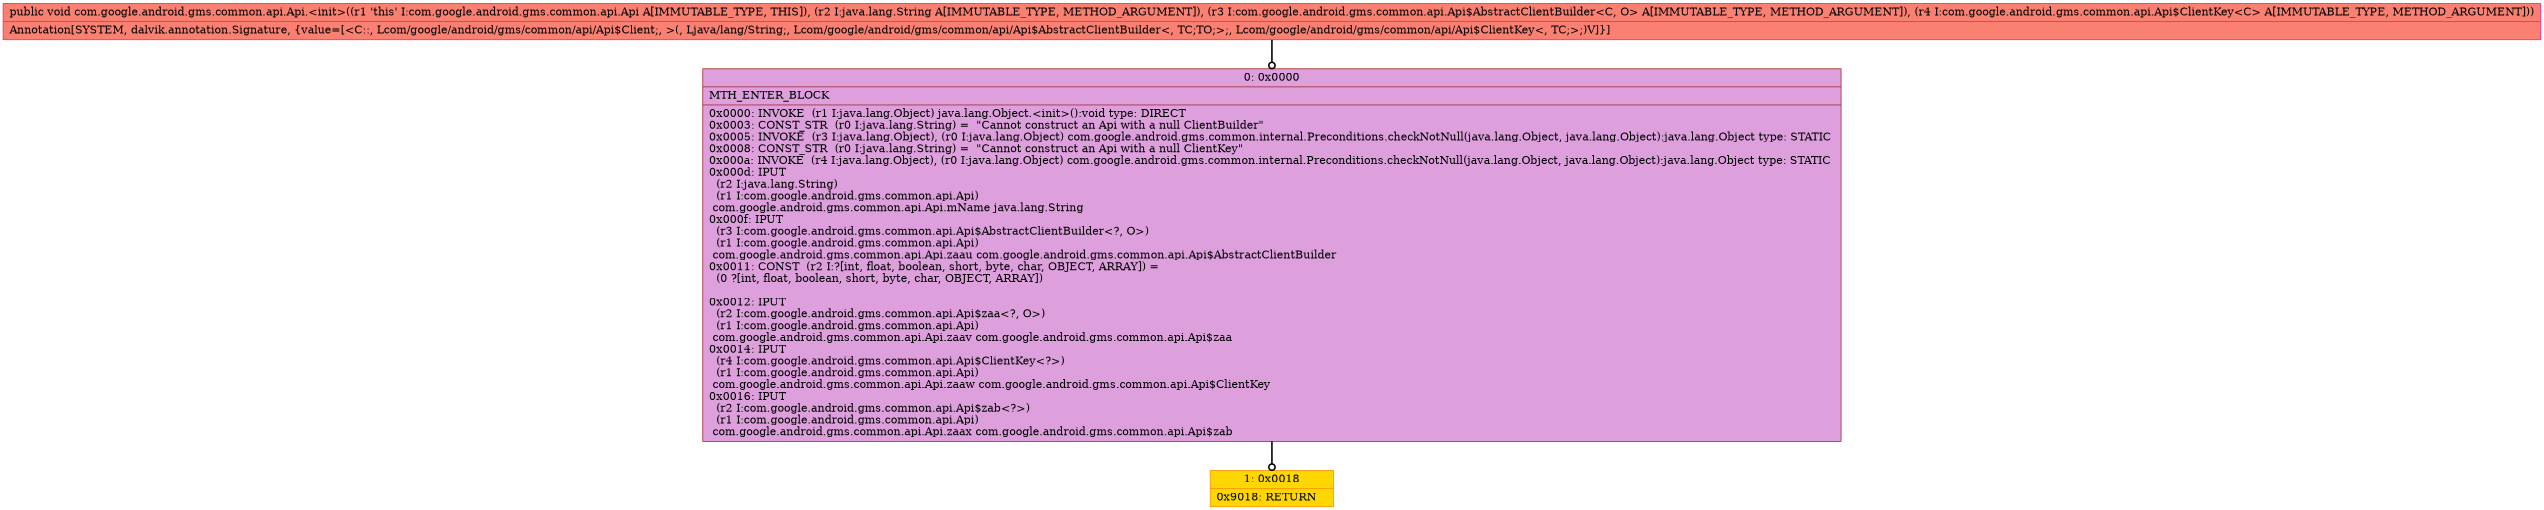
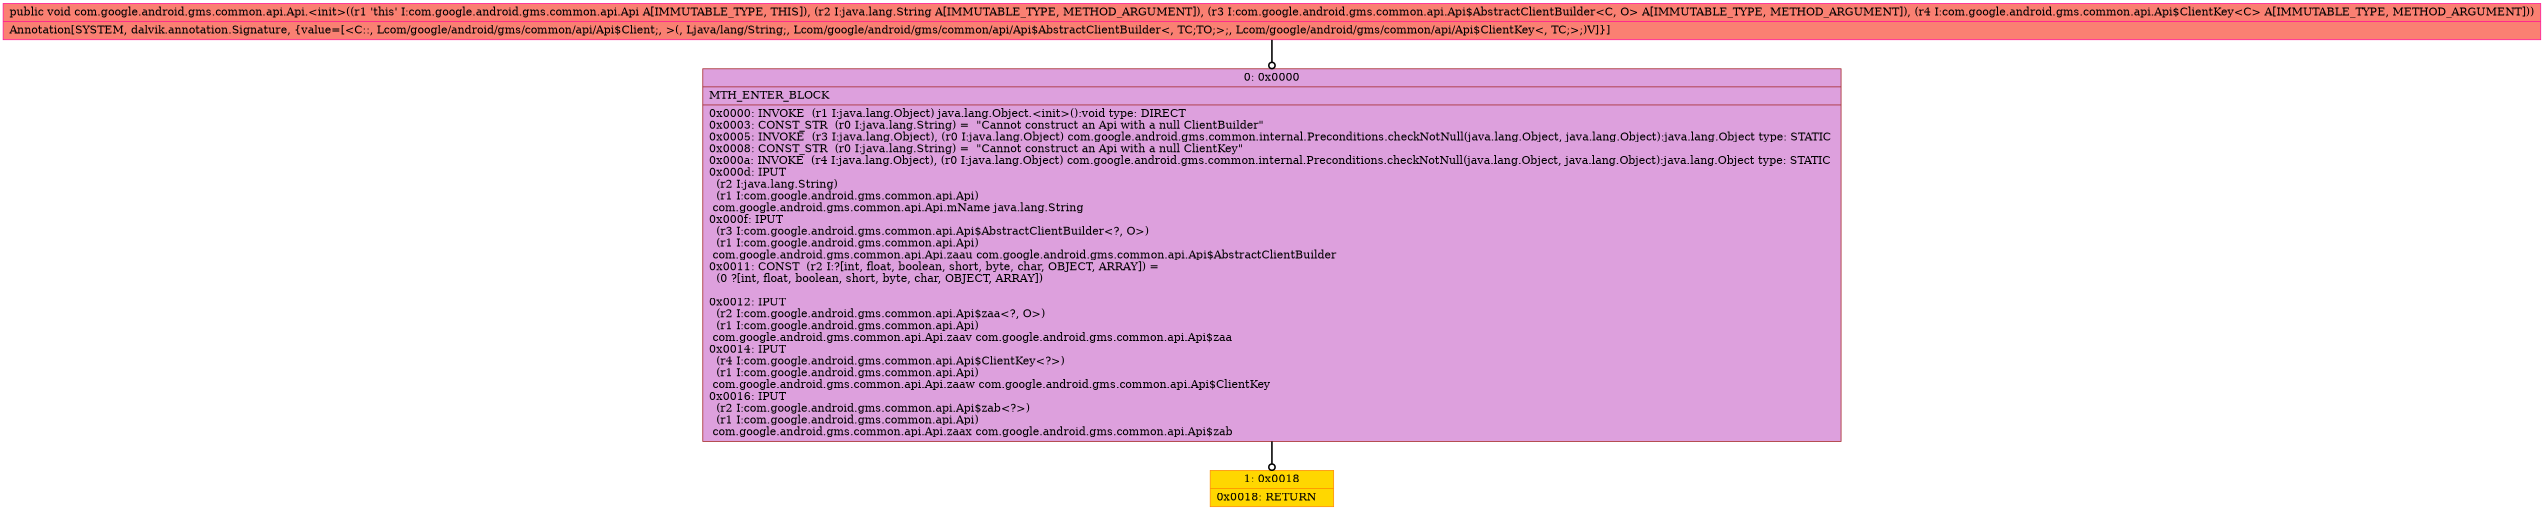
(1272, 497) -> (1272, 497)
